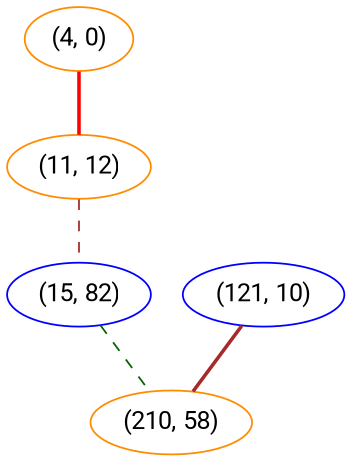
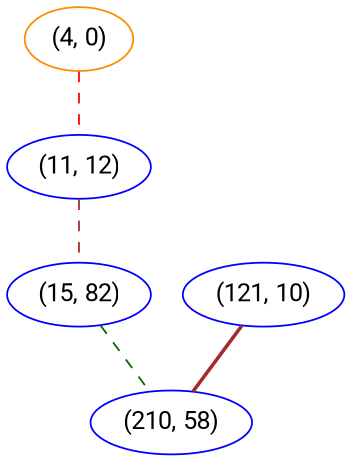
(79, 103) -> (79, 103)
(79, 167) -> (79, 167)
(171, 422) -> (171, 422)
